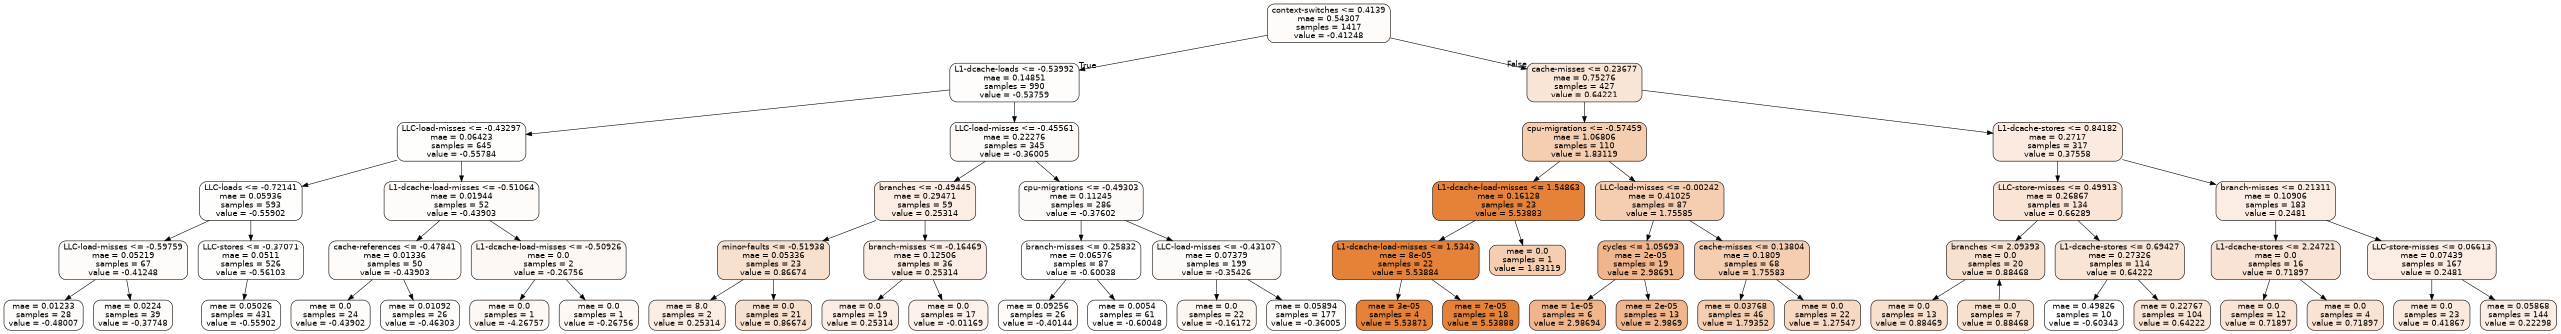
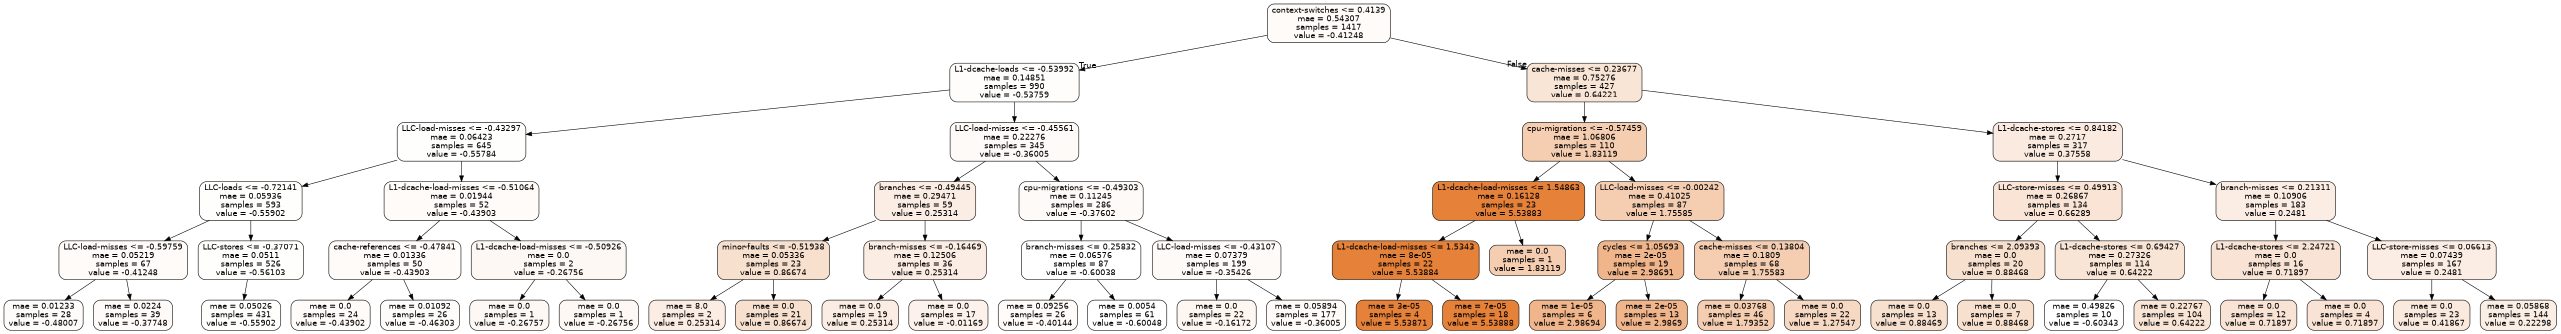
(1999, 293) -> (1992, 287)
(509, 315) -> (509, 315)
